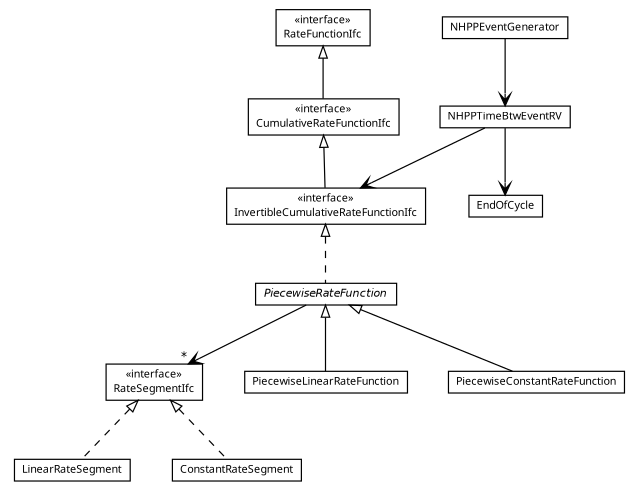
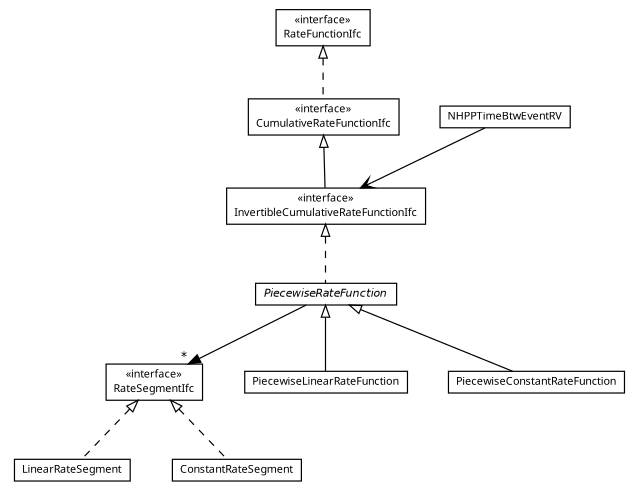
(505, 28) -> none
(323, 78) -> (323, 78)
(505, 206) -> none
(253, 332) -> (253, 332)
